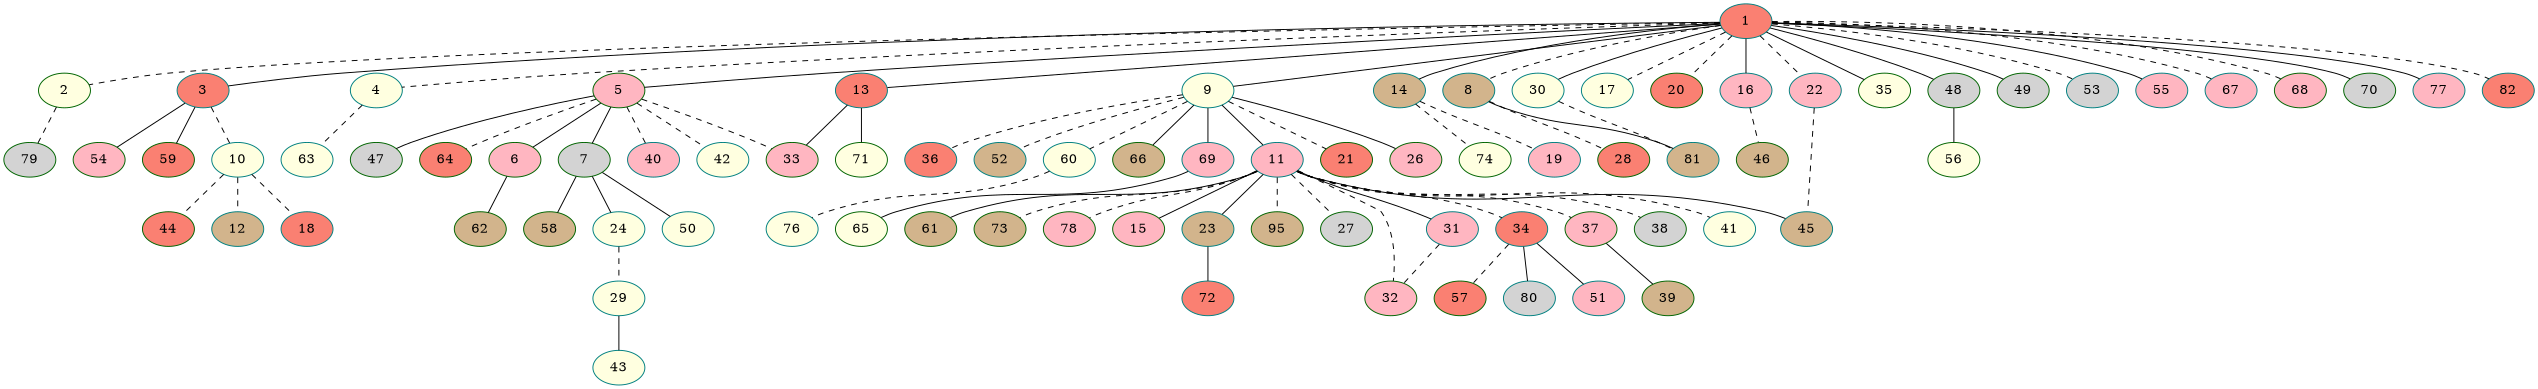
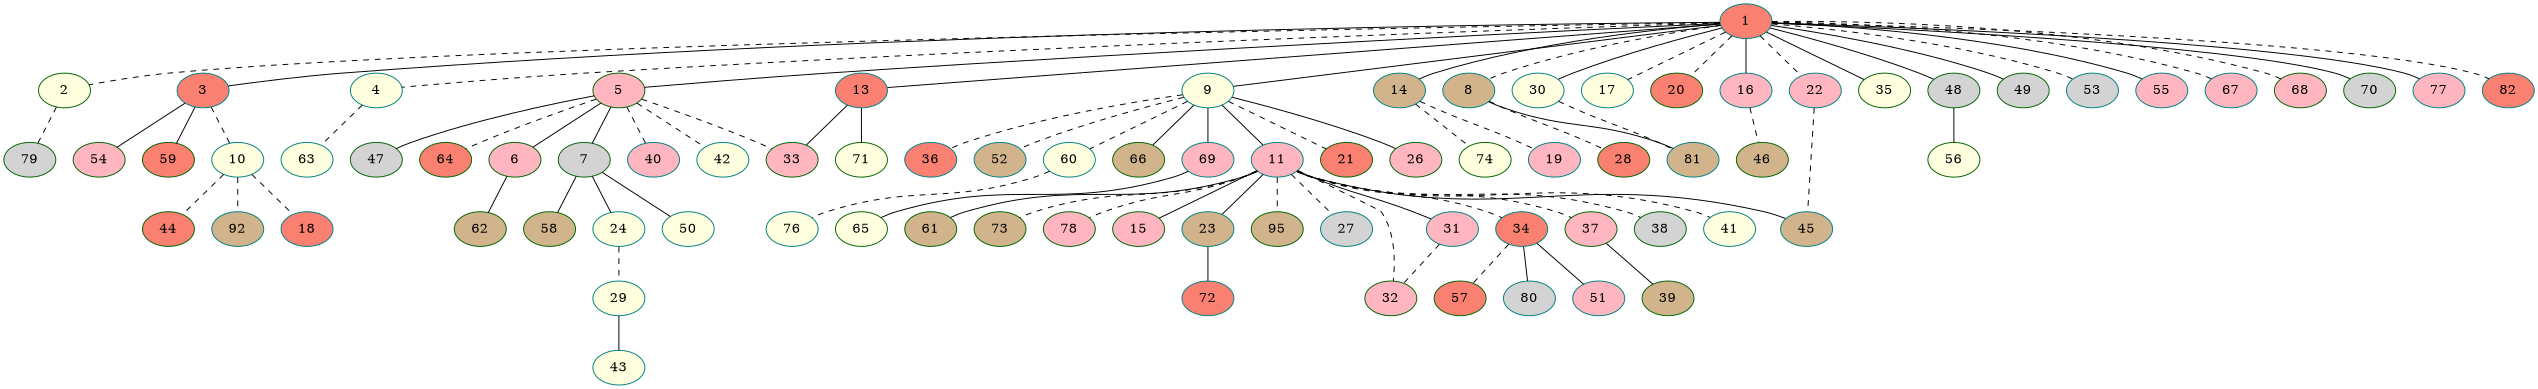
(238, 229) -> (238, 229)
(1347, 229) -> (1347, 229)
